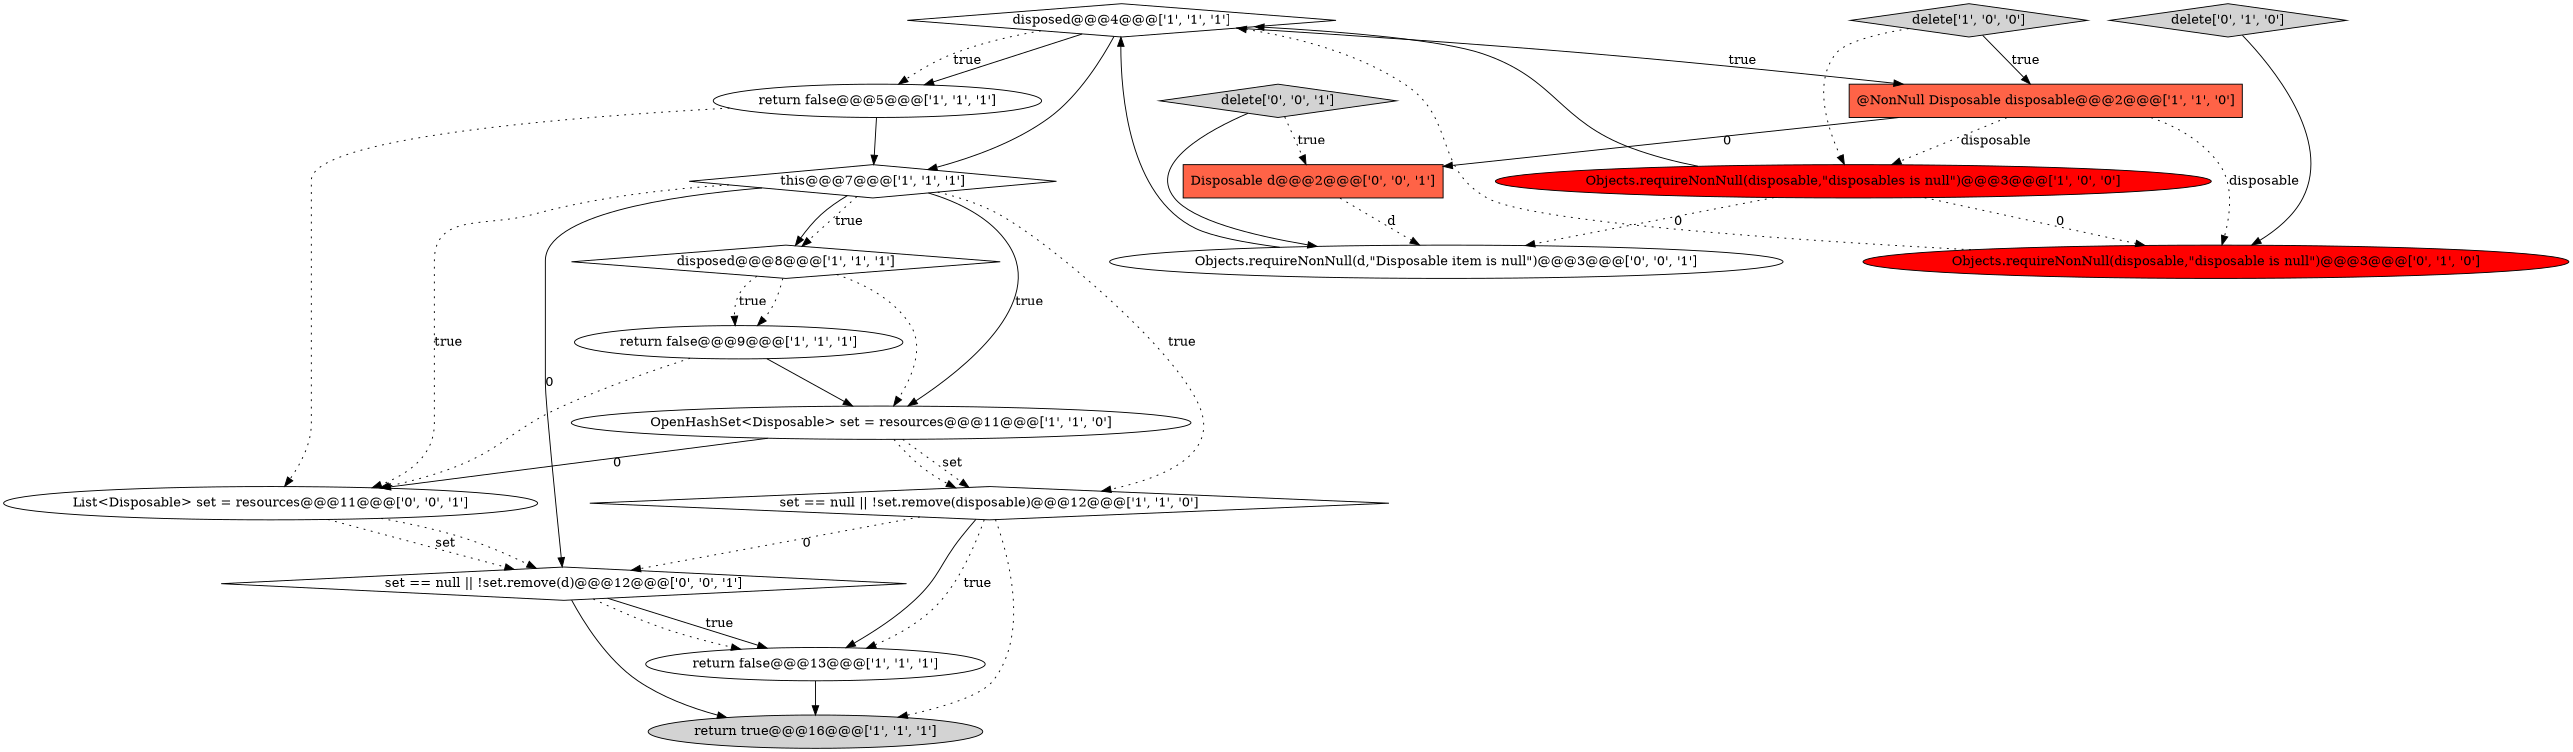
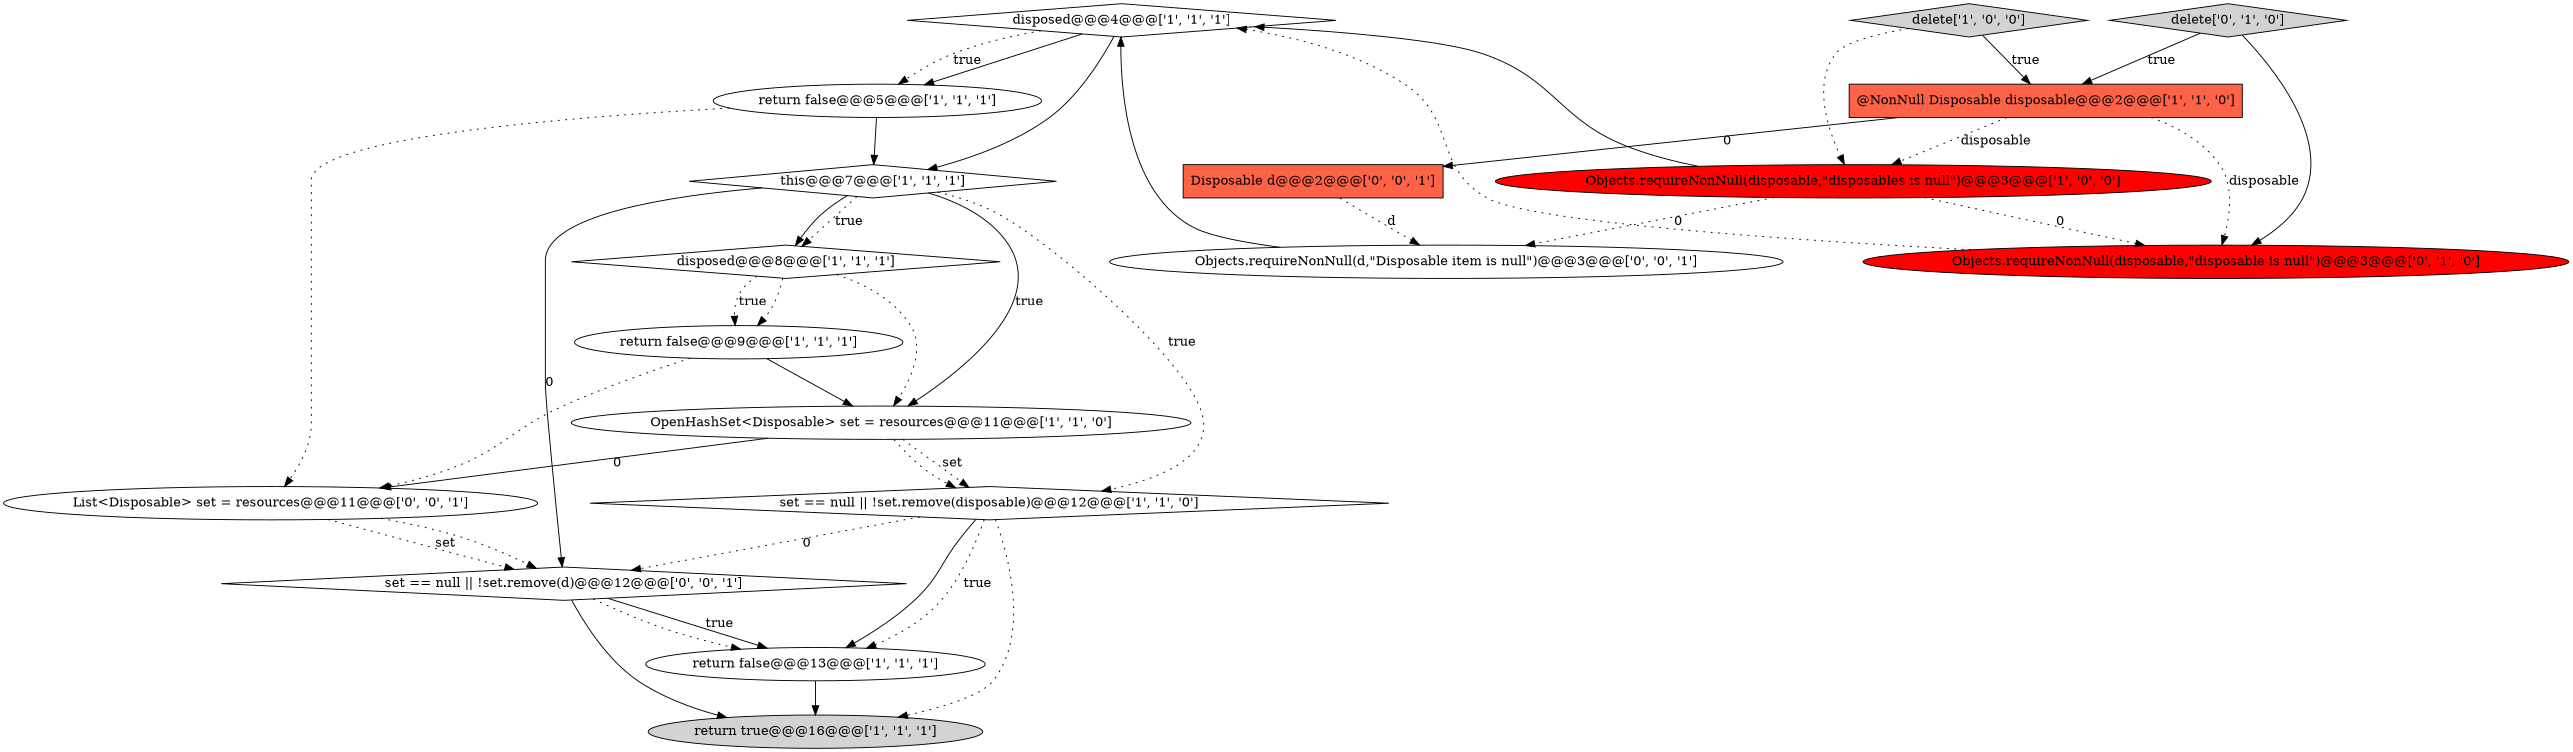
(1565, 51) -> (2146, 57)
(1278, 101) -> none
(449, 231) -> none
